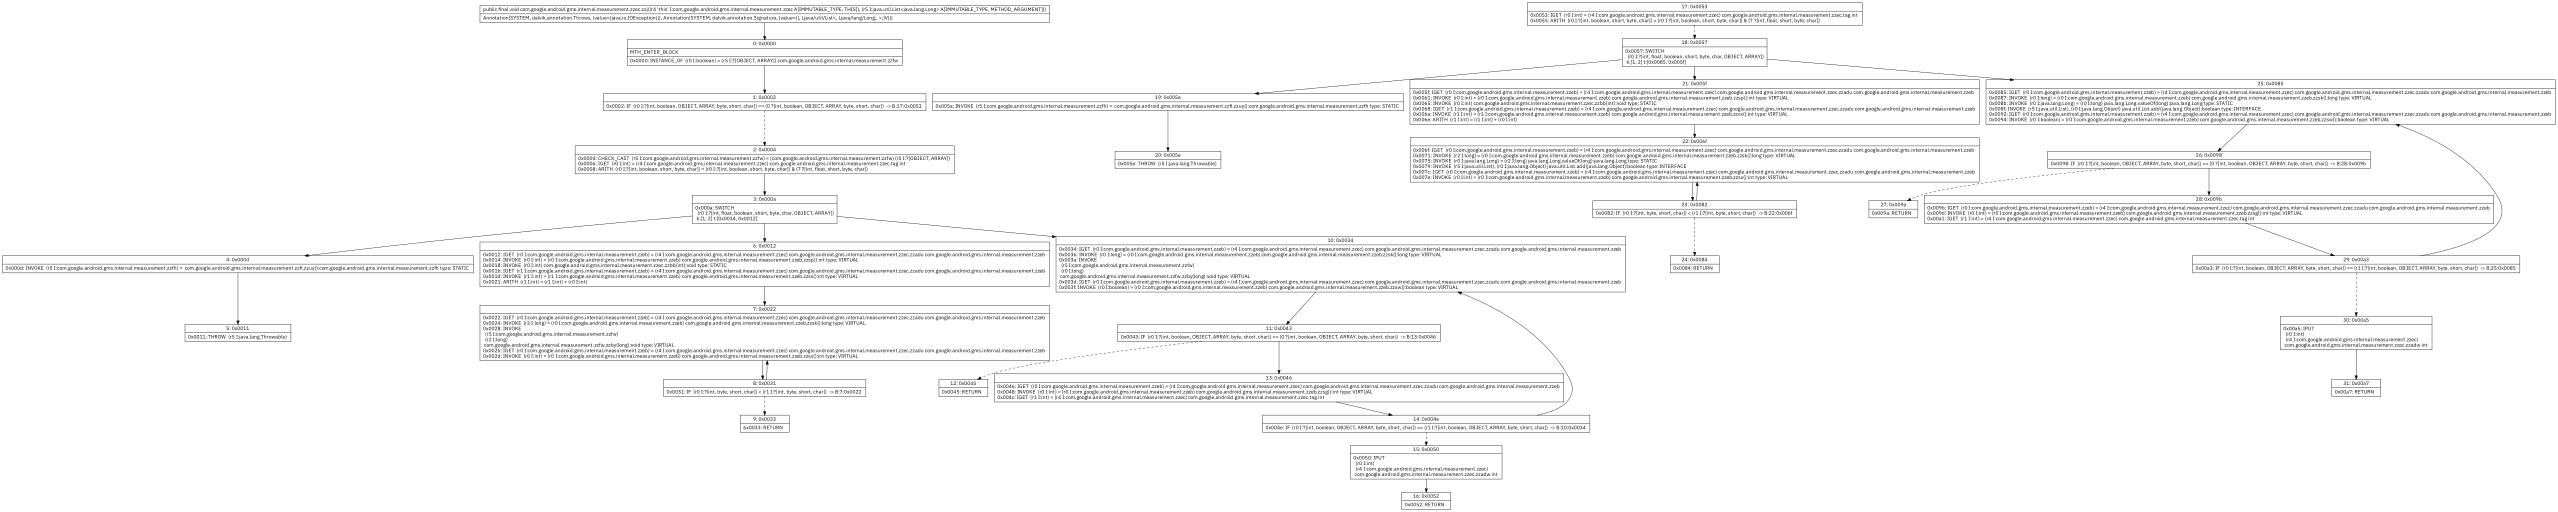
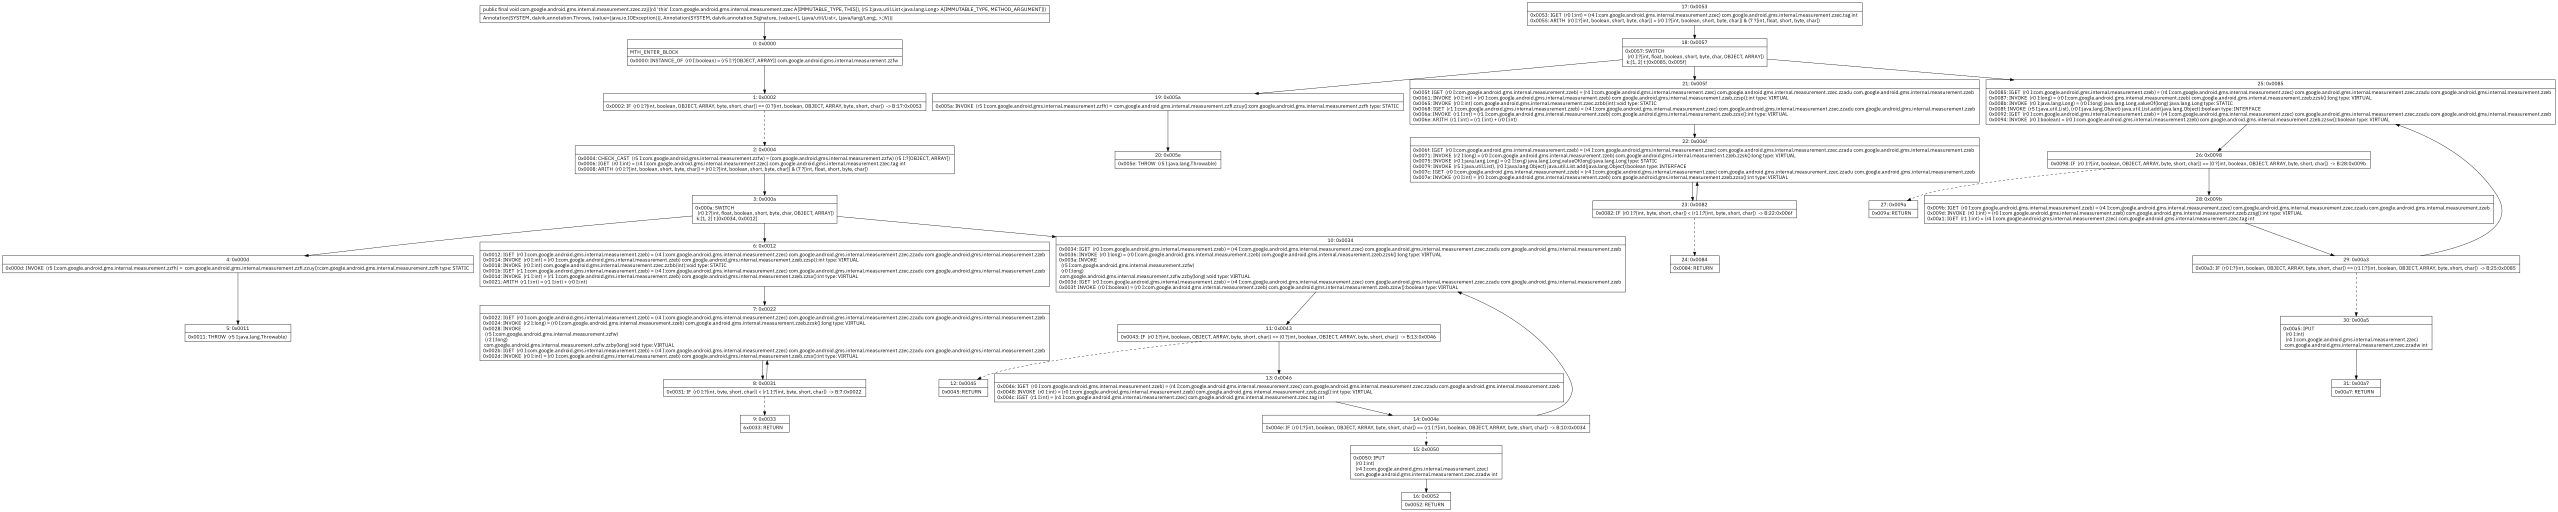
(1695, 30) -> (1695, 30)
